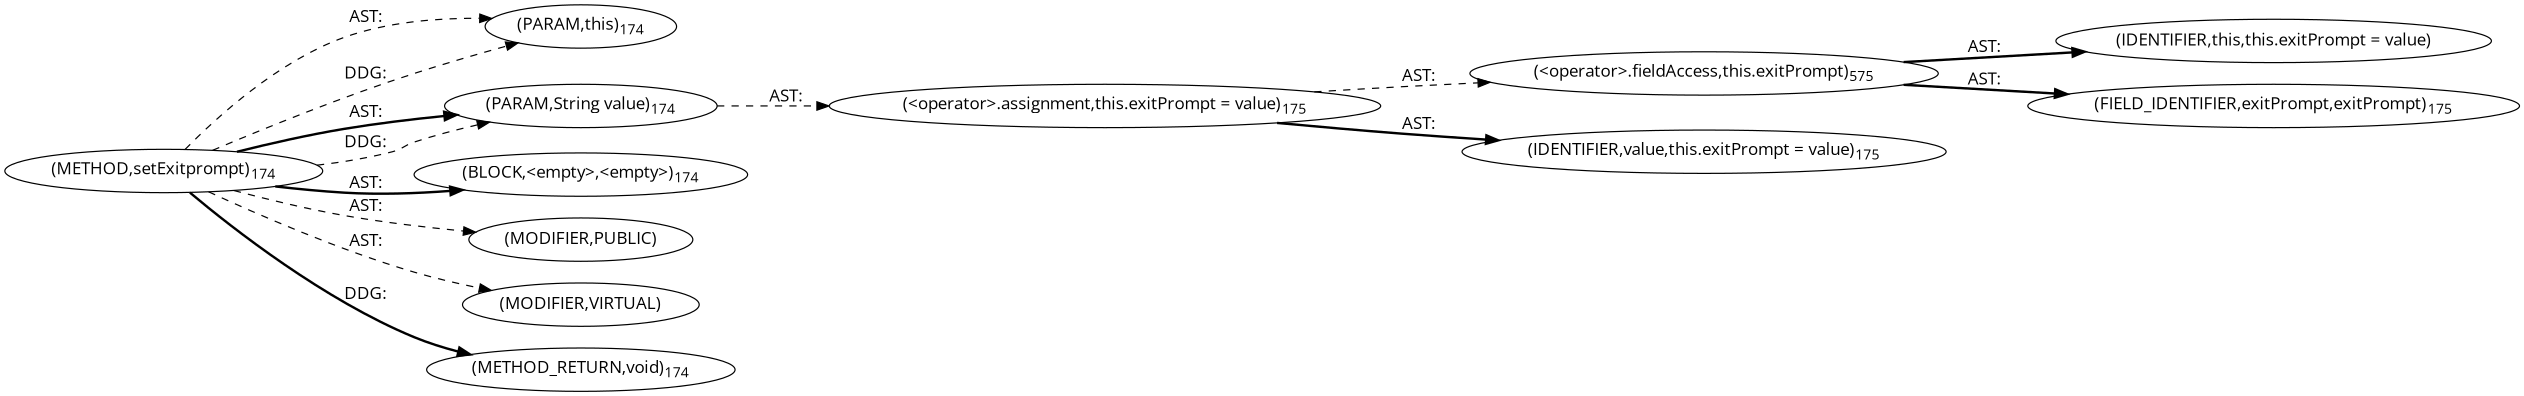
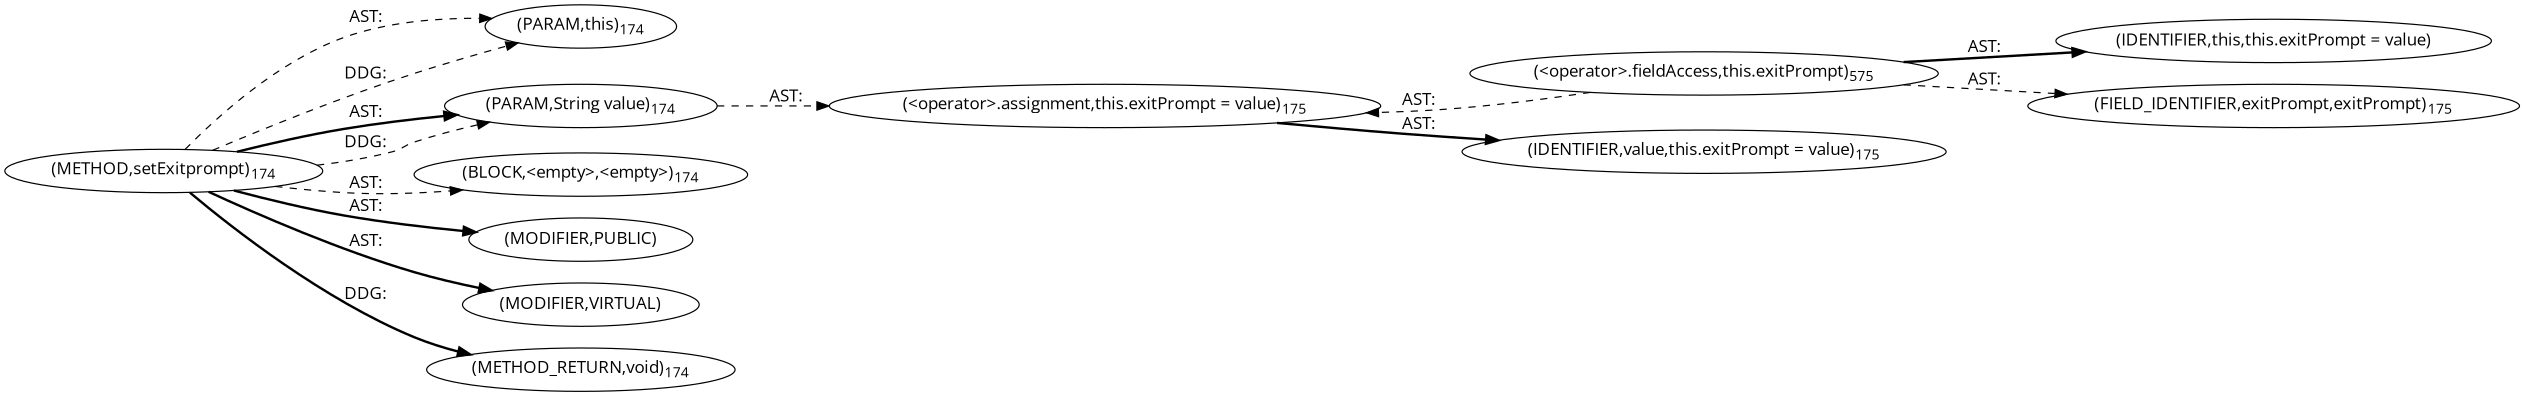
(1396, 87) -> (1485, 106)
(1979, 89) -> (1979, 89)
(363, 193) -> (363, 193)
(348, 216) -> (348, 216)
(341, 248) -> (341, 248)
